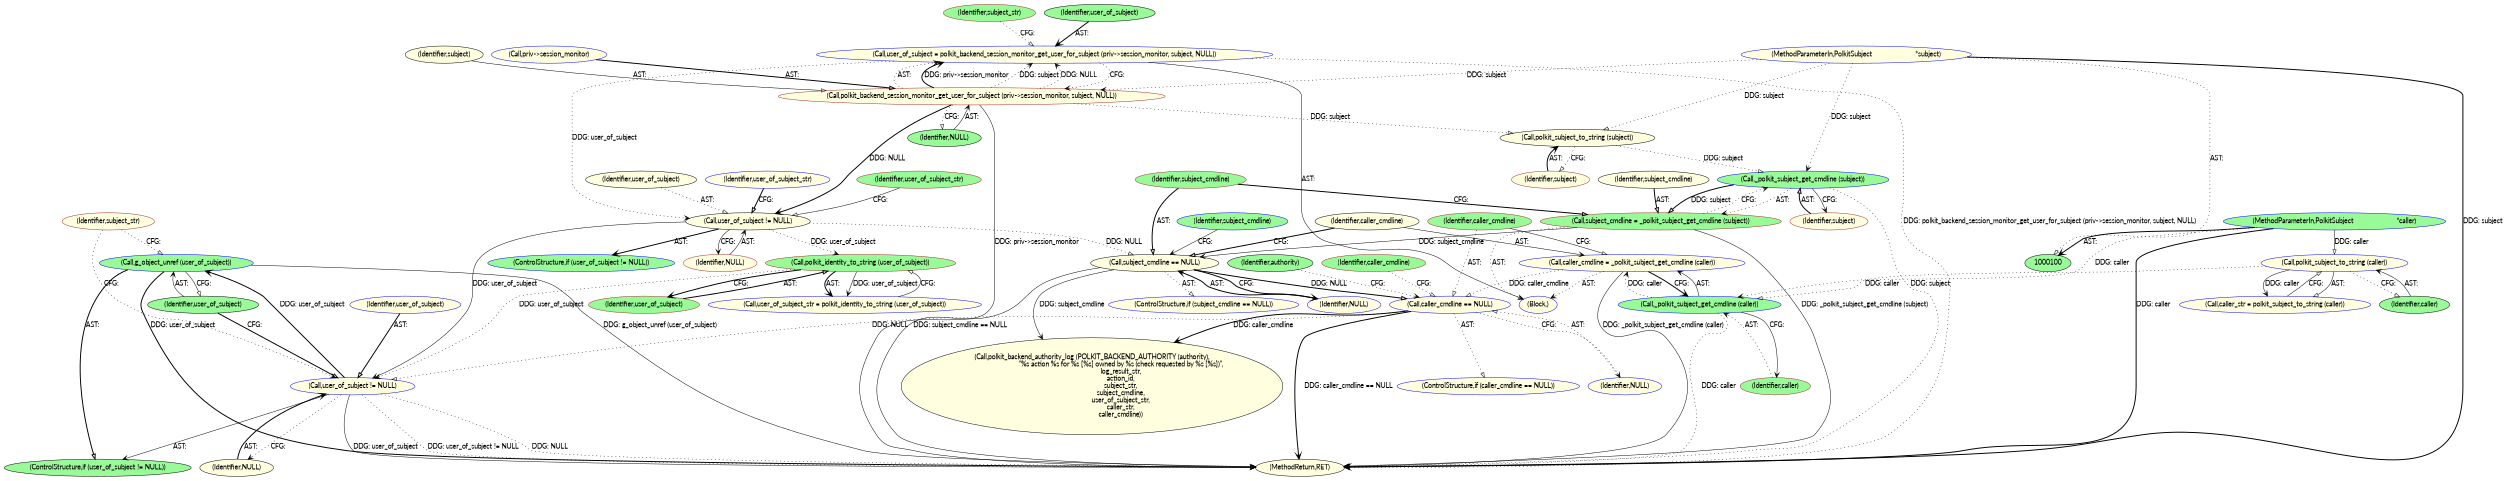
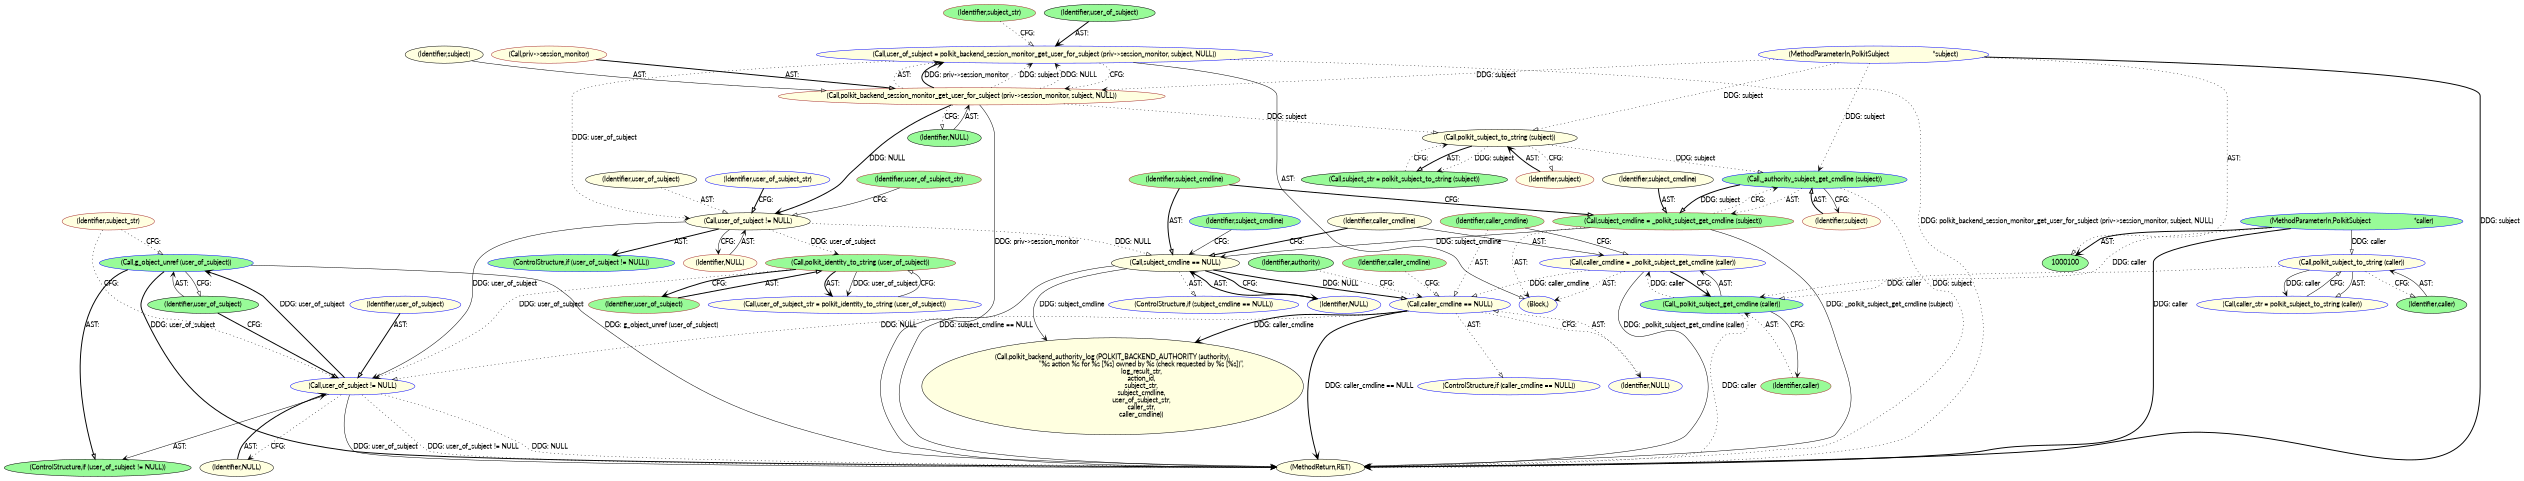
(549, 55) -> (549, 55)
none -> (1404, 180)
(1803, 180) -> (1815, 180)
